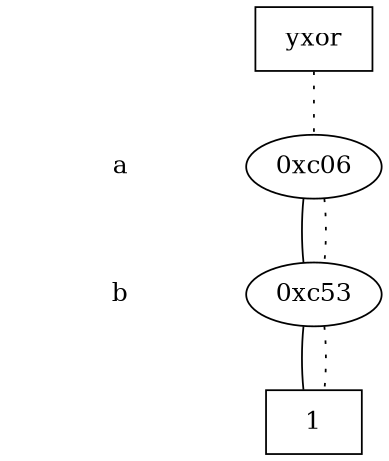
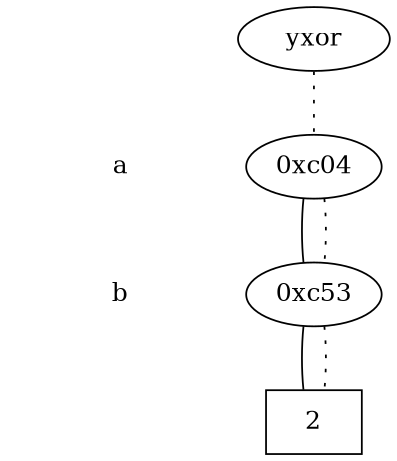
(314, 39) -> (314, 39)
(314, 167) -> (314, 167)
(314, 422) -> (314, 422)
